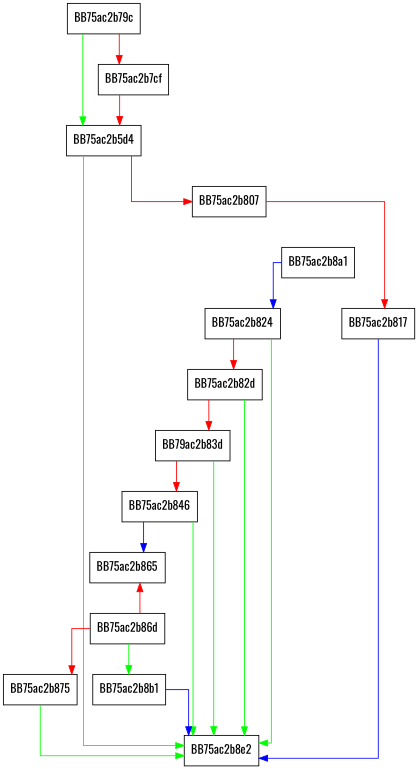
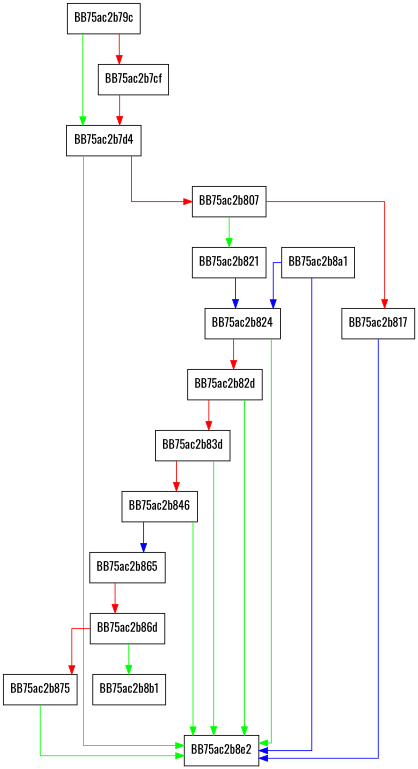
(104, 141) -> (104, 141)
none -> (229, 263)
(193, 446) -> (193, 446)
(140, 602) -> (115, 594)
(187, 690) -> (312, 536)
